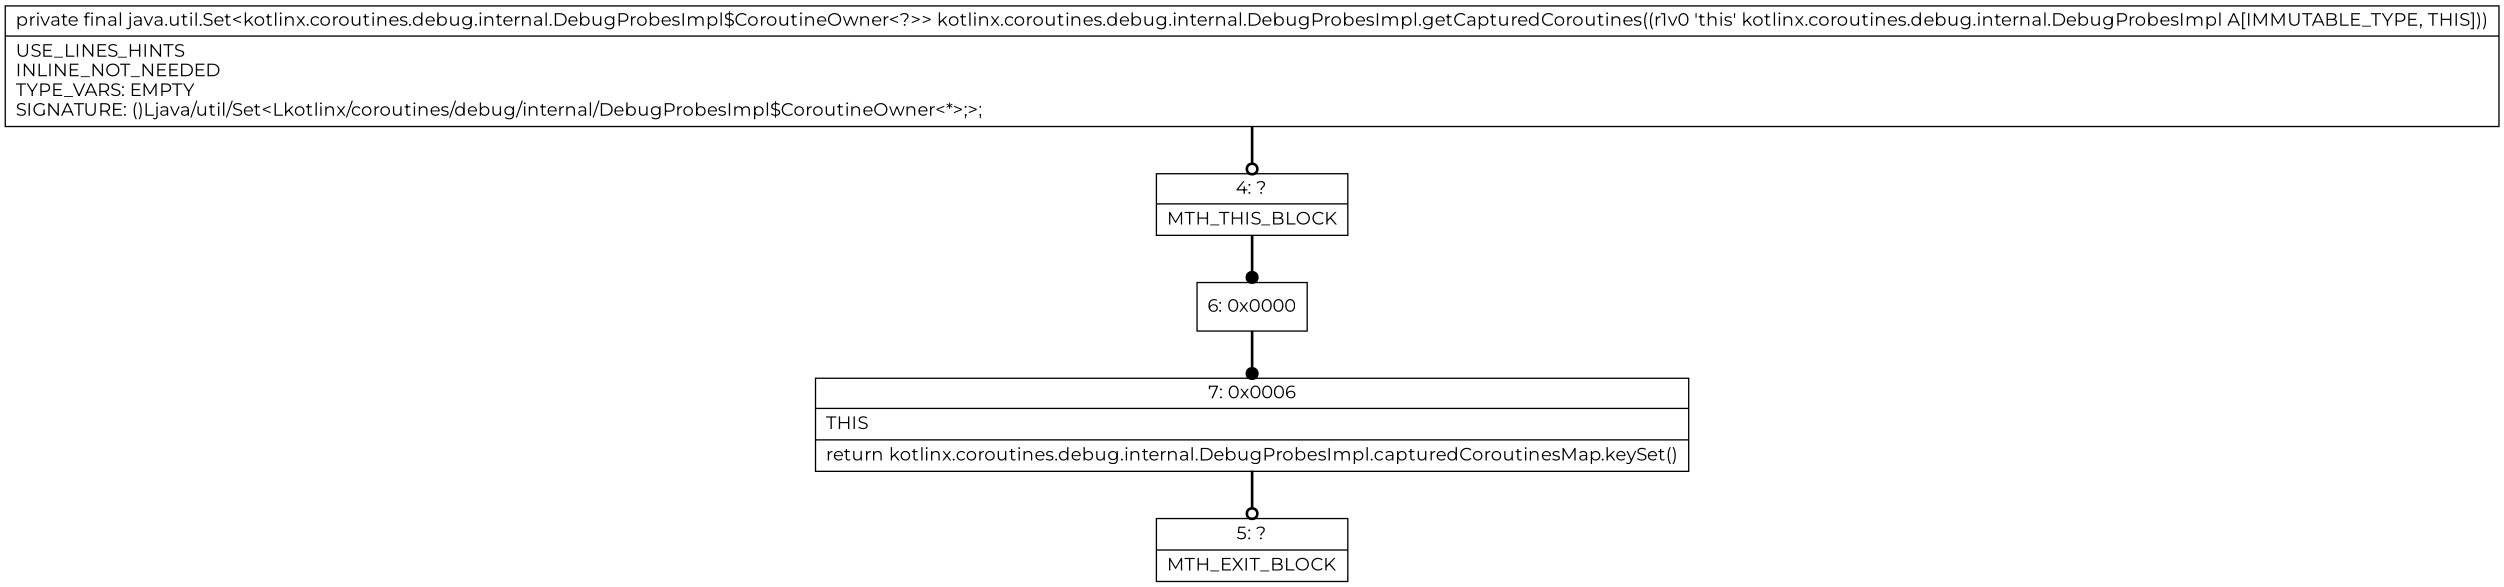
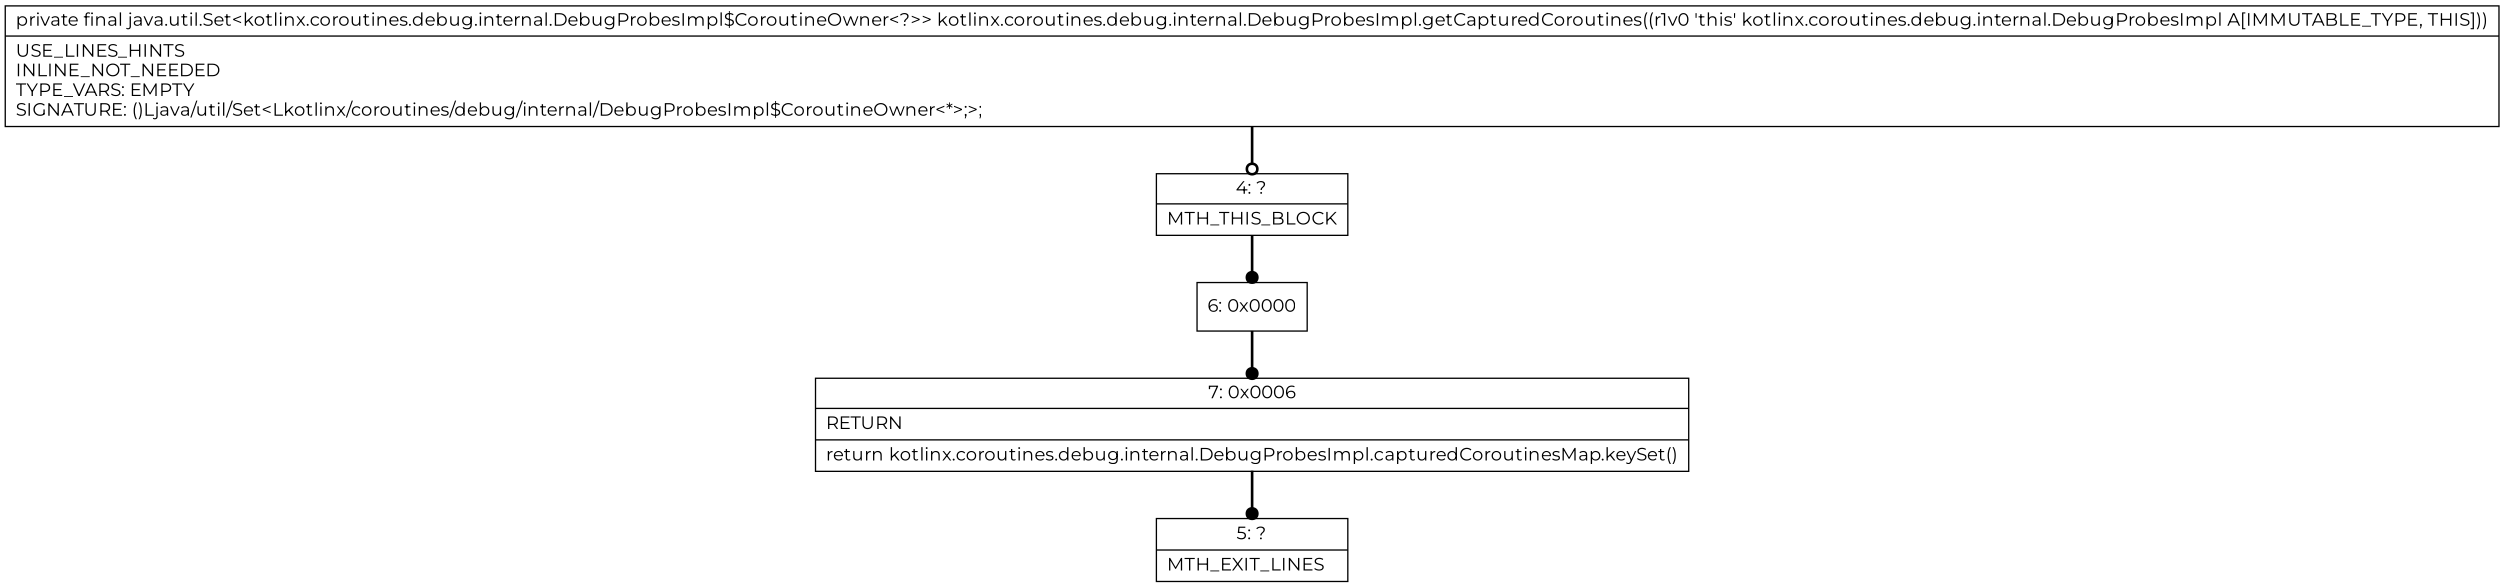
(848, 423) -> (865, 423)
(1252, 489) -> (1252, 489)
(1252, 565) -> (1246, 565)
